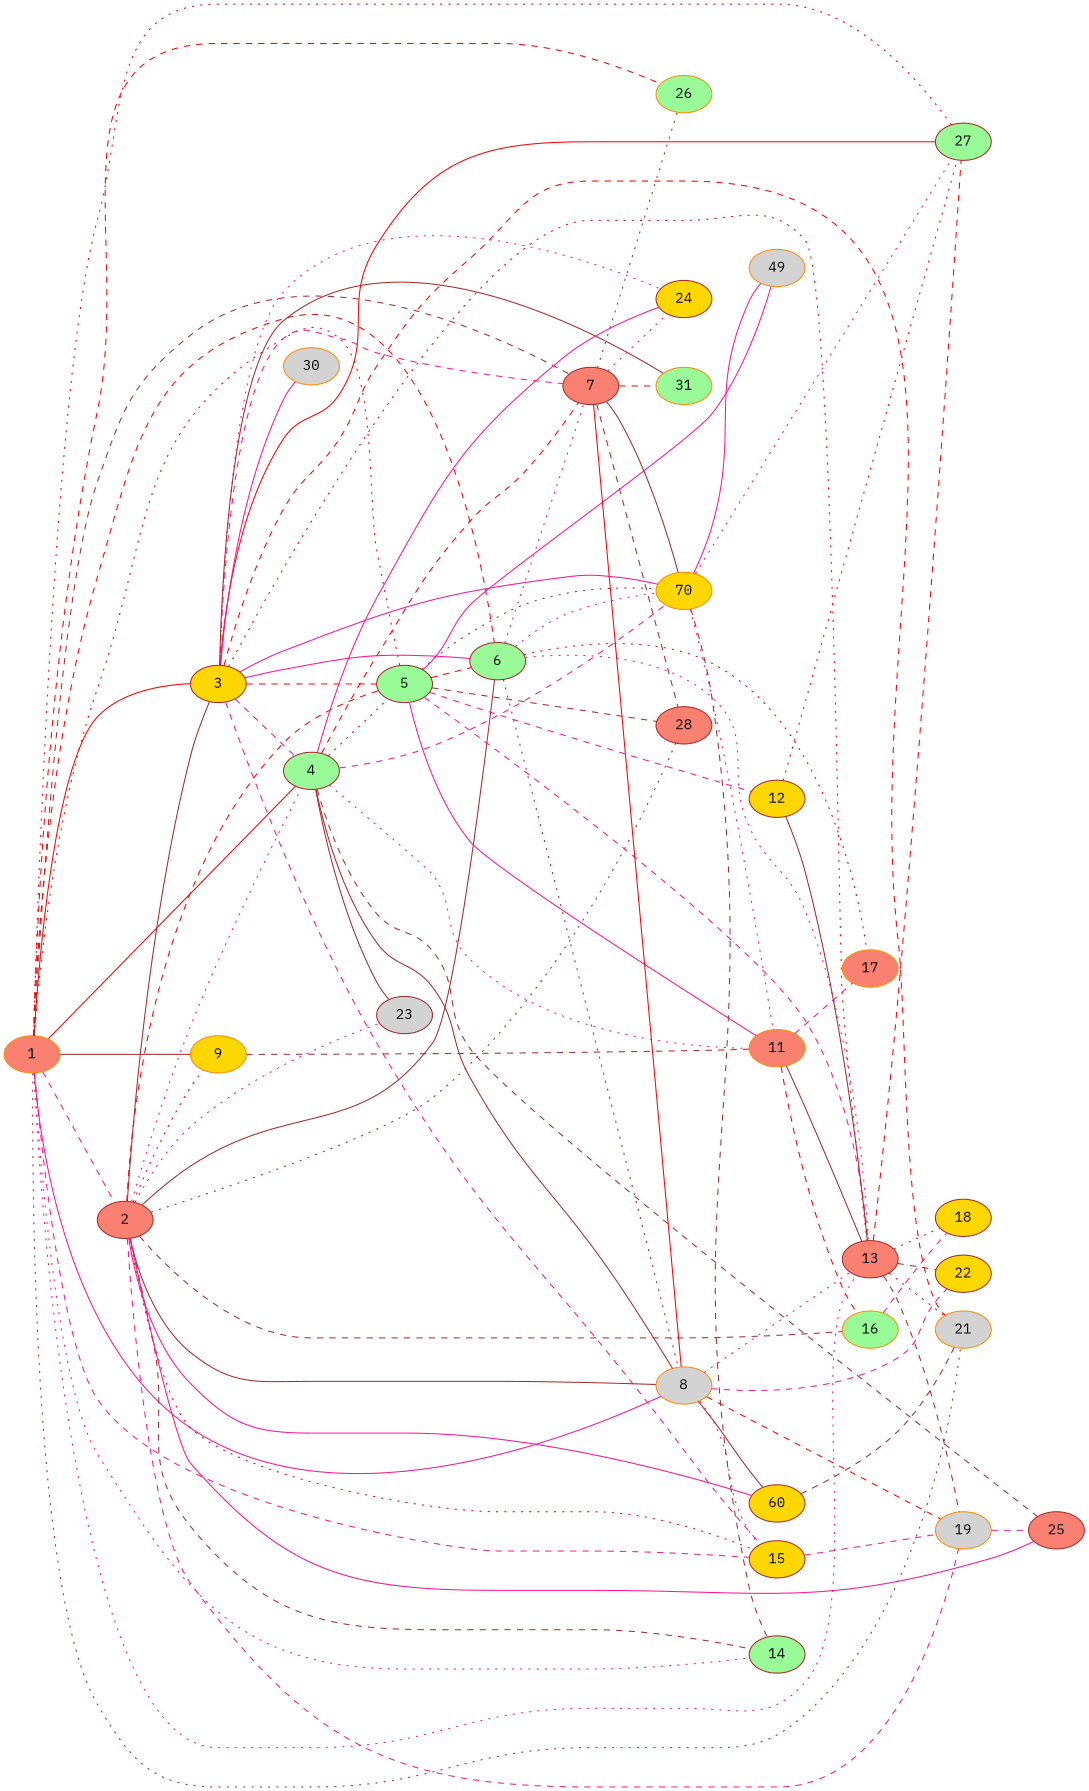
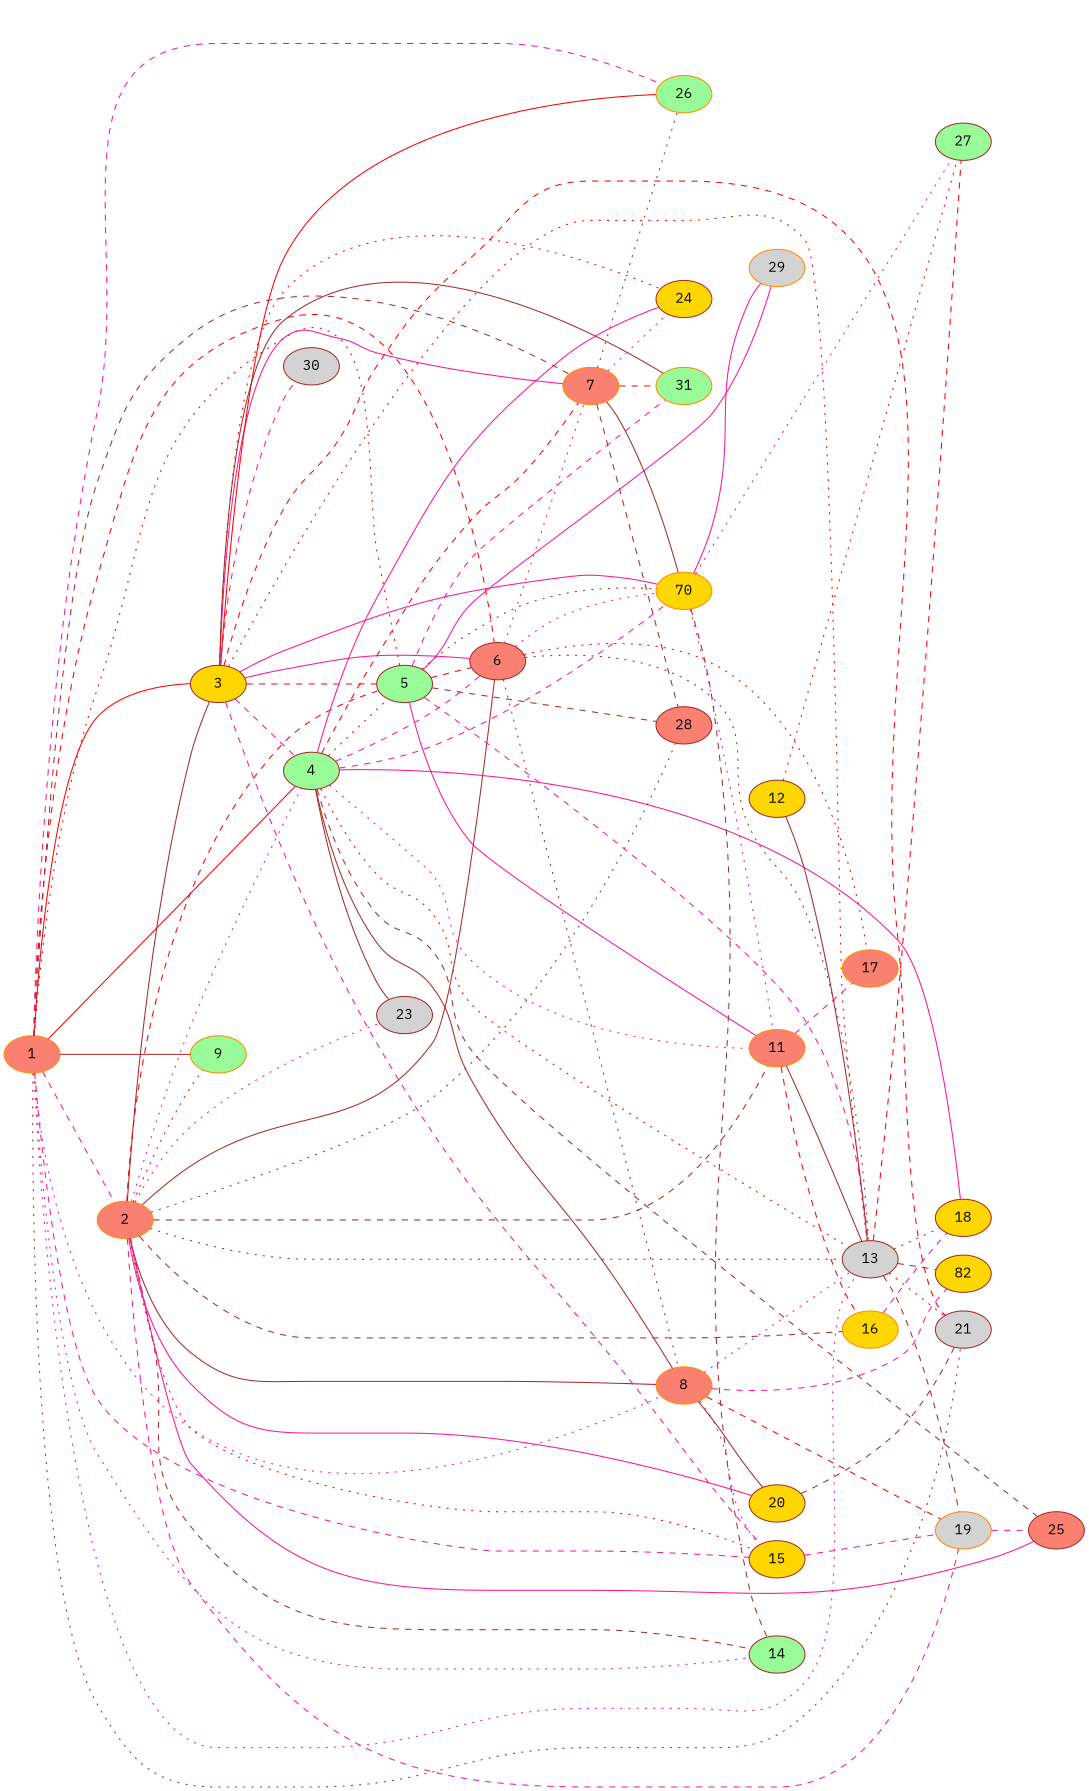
(132, 60) -> none
(417, 193) -> (287, 254)
(777, 268) -> (777, 268)
(107, 284) -> (107, 284)
(290, 287) -> (290, 287)
(269, 358) -> (269, 358)
(311, 366) -> (311, 366)
(591, 386) -> (591, 386)
(251, 491) -> (243, 519)
(498, 661) -> (498, 661)
none -> (408, 726)
(590, 743) -> (519, 516)
none -> (782, 857)
(779, 869) -> (779, 869)
(637, 886) -> none
(498, 1053) -> (478, 1220)
(218, 1054) -> (218, 1054)
none -> (543, 1057)
(125, 1220) -> (125, 1220)
none -> (494, 1259)
(870, 1259) -> (870, 1259)
(963, 1274) -> (963, 1274)
(870, 1330) -> (870, 1330)
(963, 1330) -> (963, 1330)
(684, 1385) -> (684, 1385)
(273, 1462) -> (273, 1462)
(777, 1503) -> (777, 1503)
